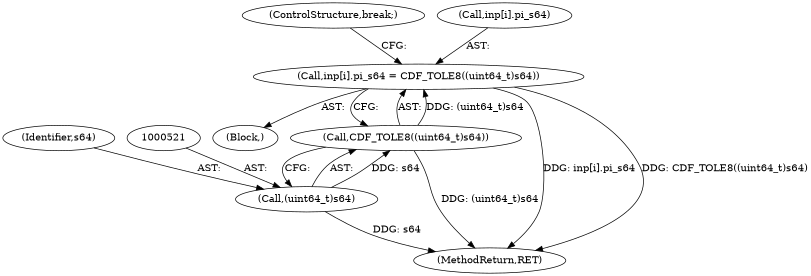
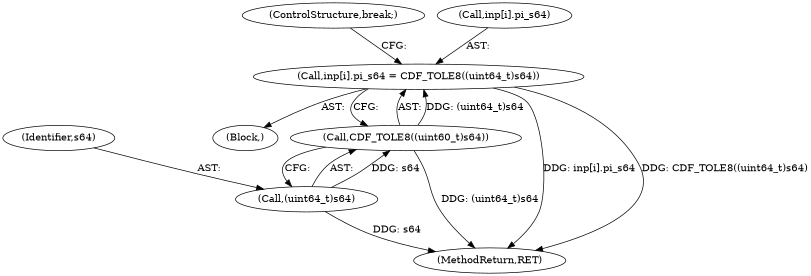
(164, 138) -> none
(406, 138) -> (406, 138)
